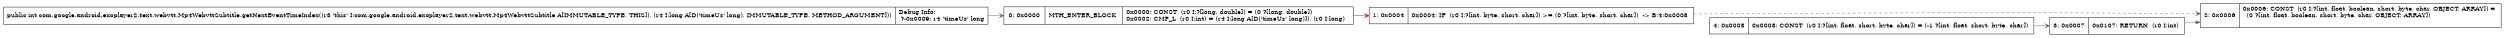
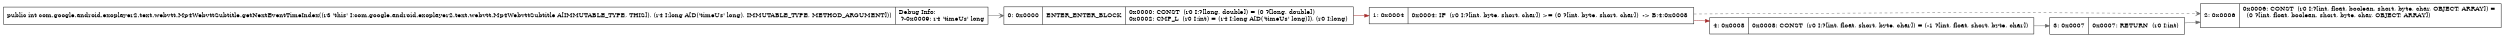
(1083, 15) -> (1084, 15)
(1359, 16) -> (1359, 16)
none -> (1700, 21)
(2040, 26) -> (2040, 26)
(2137, 26) -> (2137, 26)
